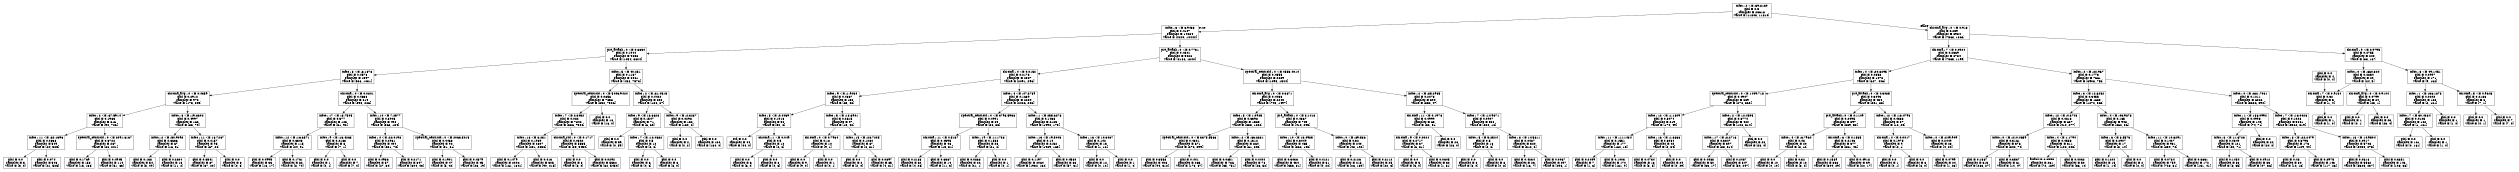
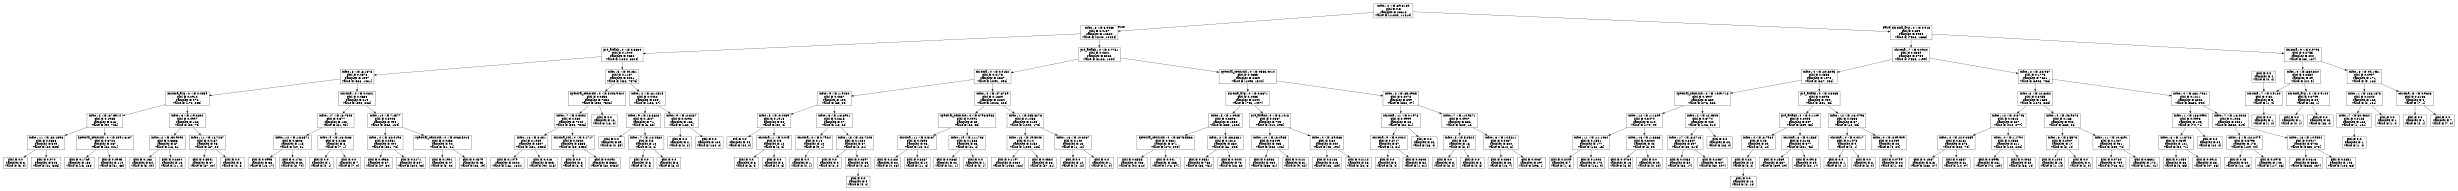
(2408, 142) -> none
(810, 153) -> (858, 171)
(1782, 153) -> (1743, 171)
(1827, 163) -> (1774, 163)
(2042, 163) -> (1989, 163)
